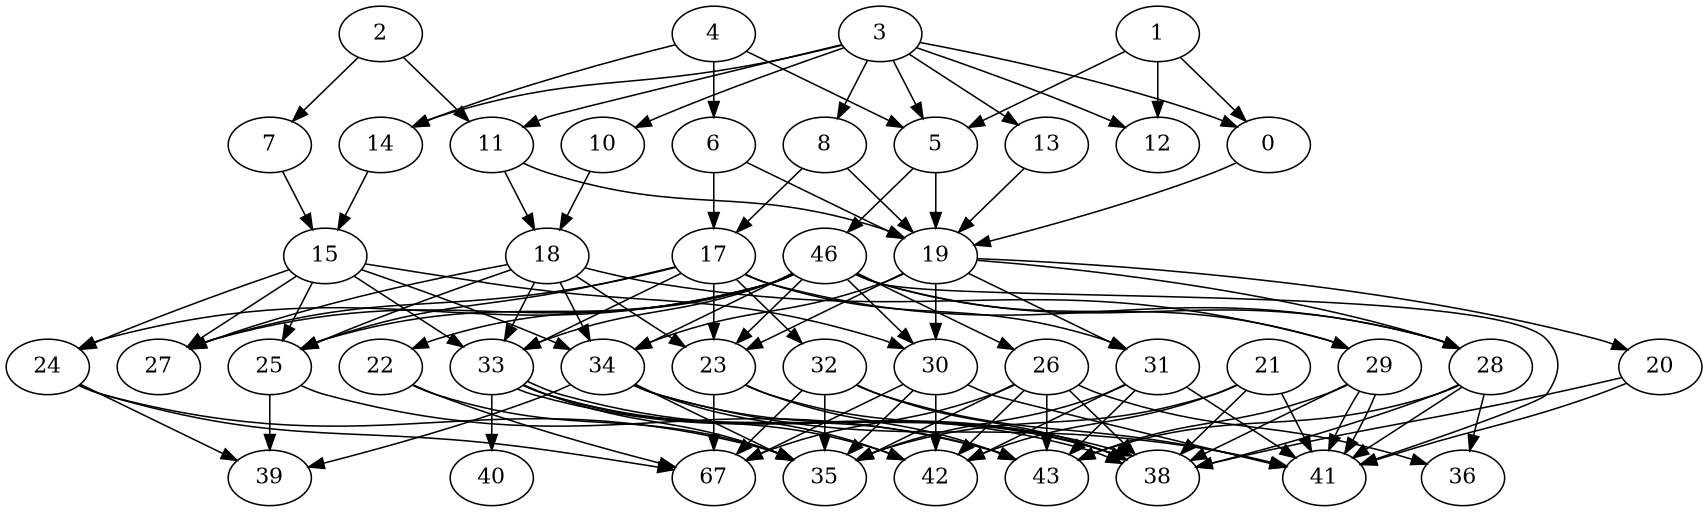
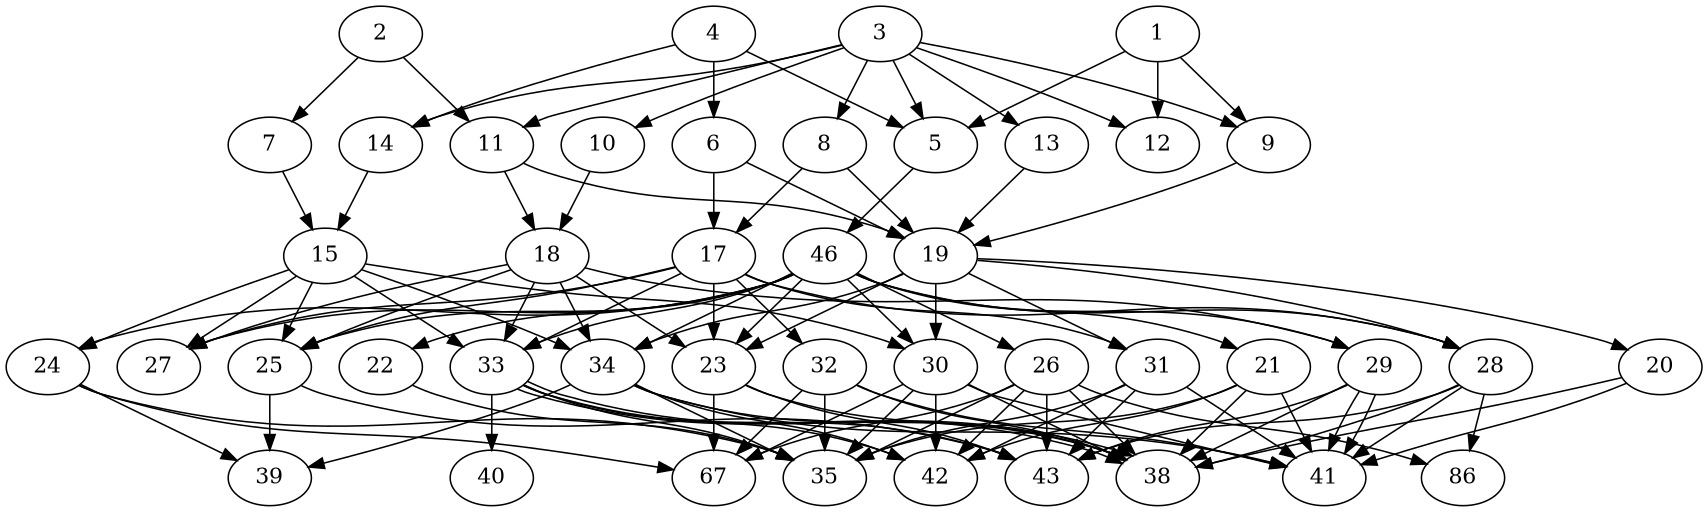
(1269, 145) -> (1269, 145)
(936, 193) -> none
(1348, 304) -> (1039, 311)
none -> (1040, 419)
(560, 436) -> none
(1463, 478) -> (1463, 478)
